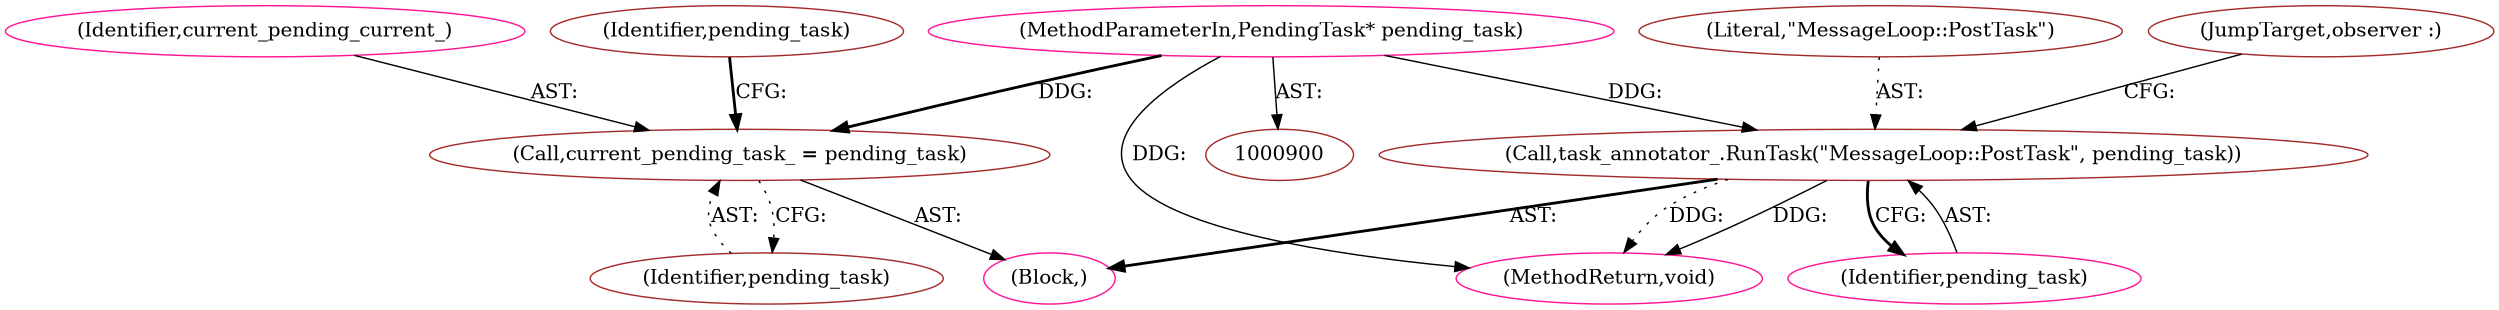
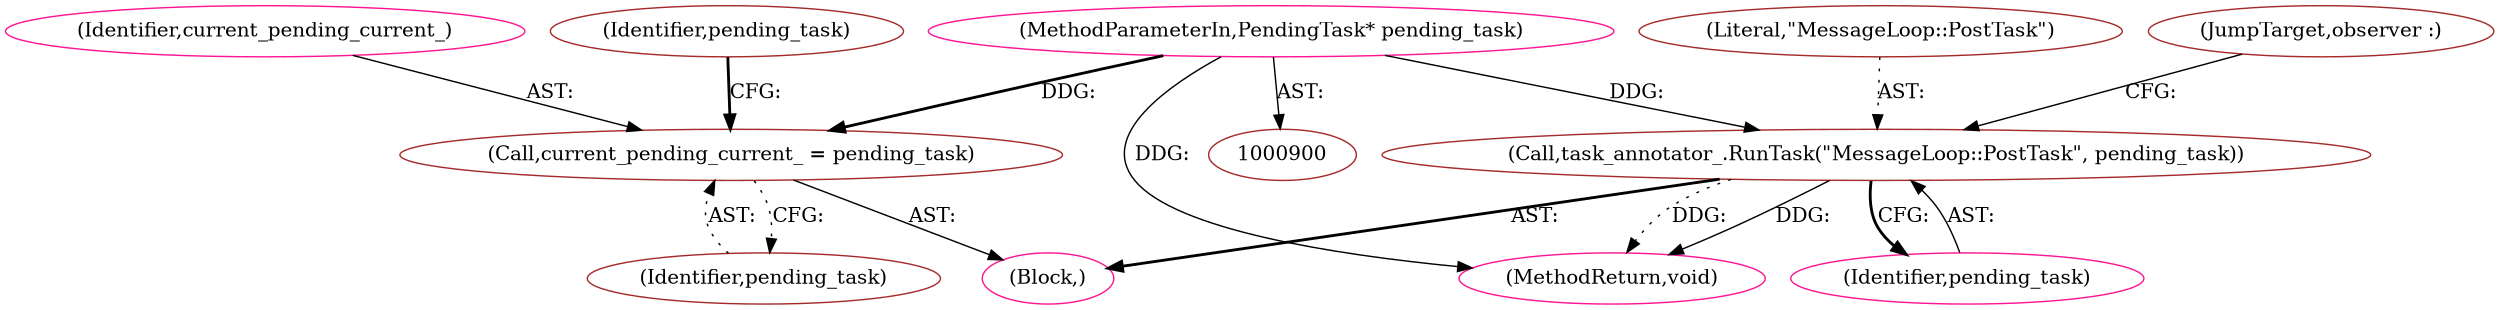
(740, 155) -> (731, 155)
